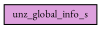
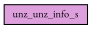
(51, 15) -> (46, 15)
